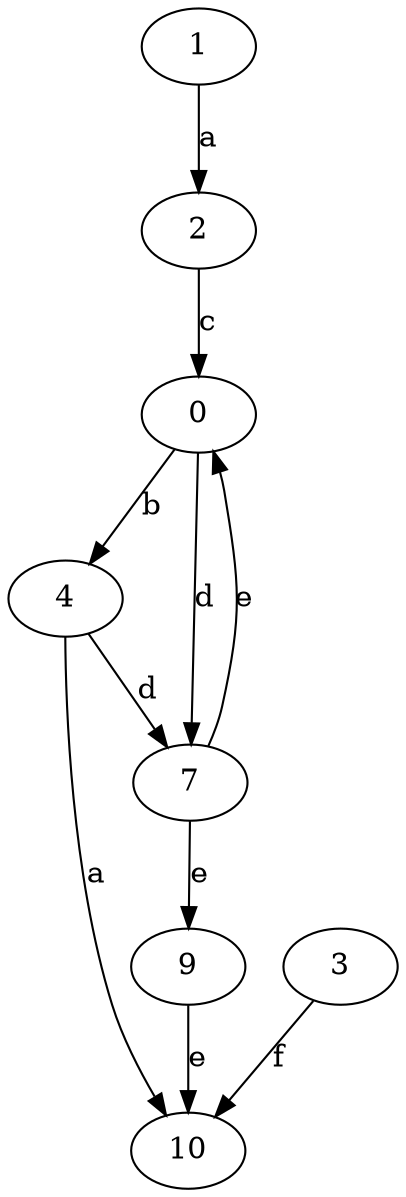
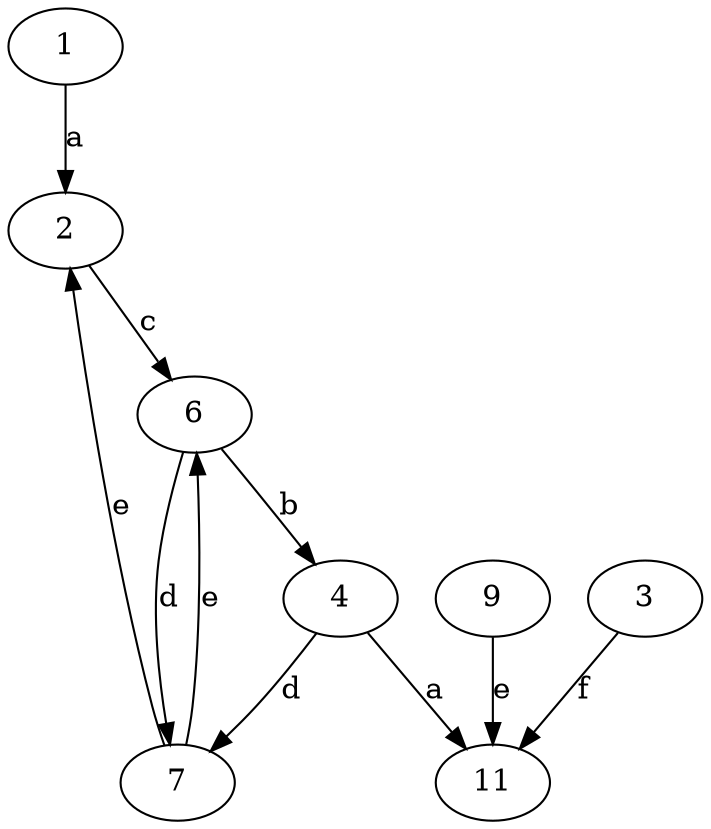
(199, 415) -> (195, 415)
(189, 864) -> (111, 519)
(188, 1151) -> (493, 783)
